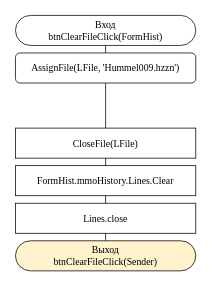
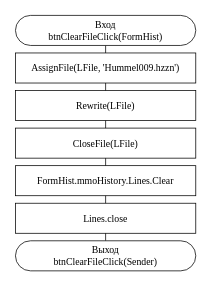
(105, 68) -> (105, 68)
none -> (105, 105)
(105, 255) -> (105, 255)
